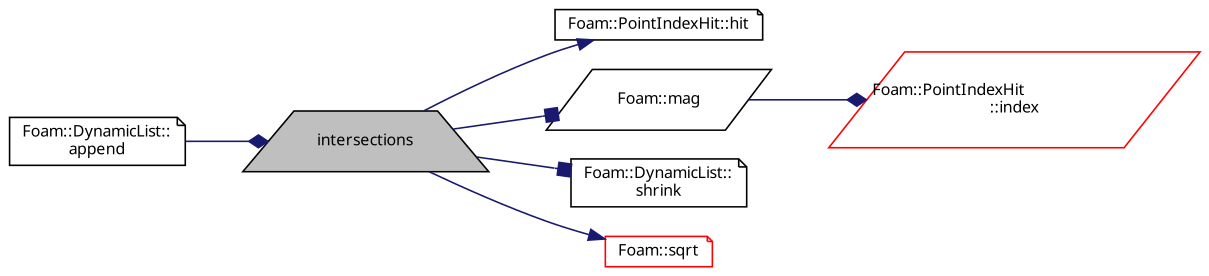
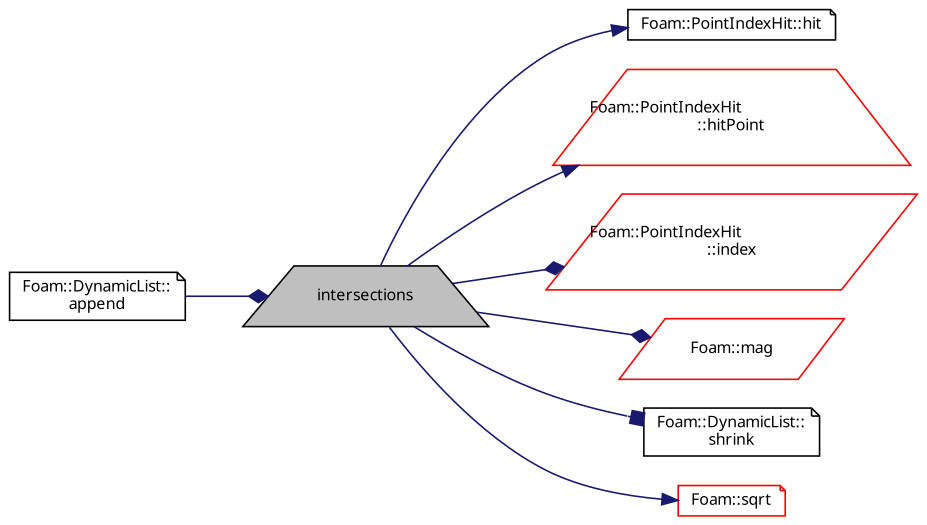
(659, 100) -> (732, 349)
(798, 100) -> (499, 277)
none -> (732, 117)
(498, 123) -> (554, 323)
